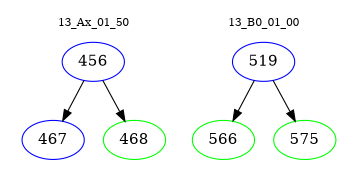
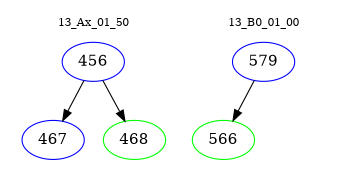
(264, 62) -> (264, 62)
(305, 140) -> none
